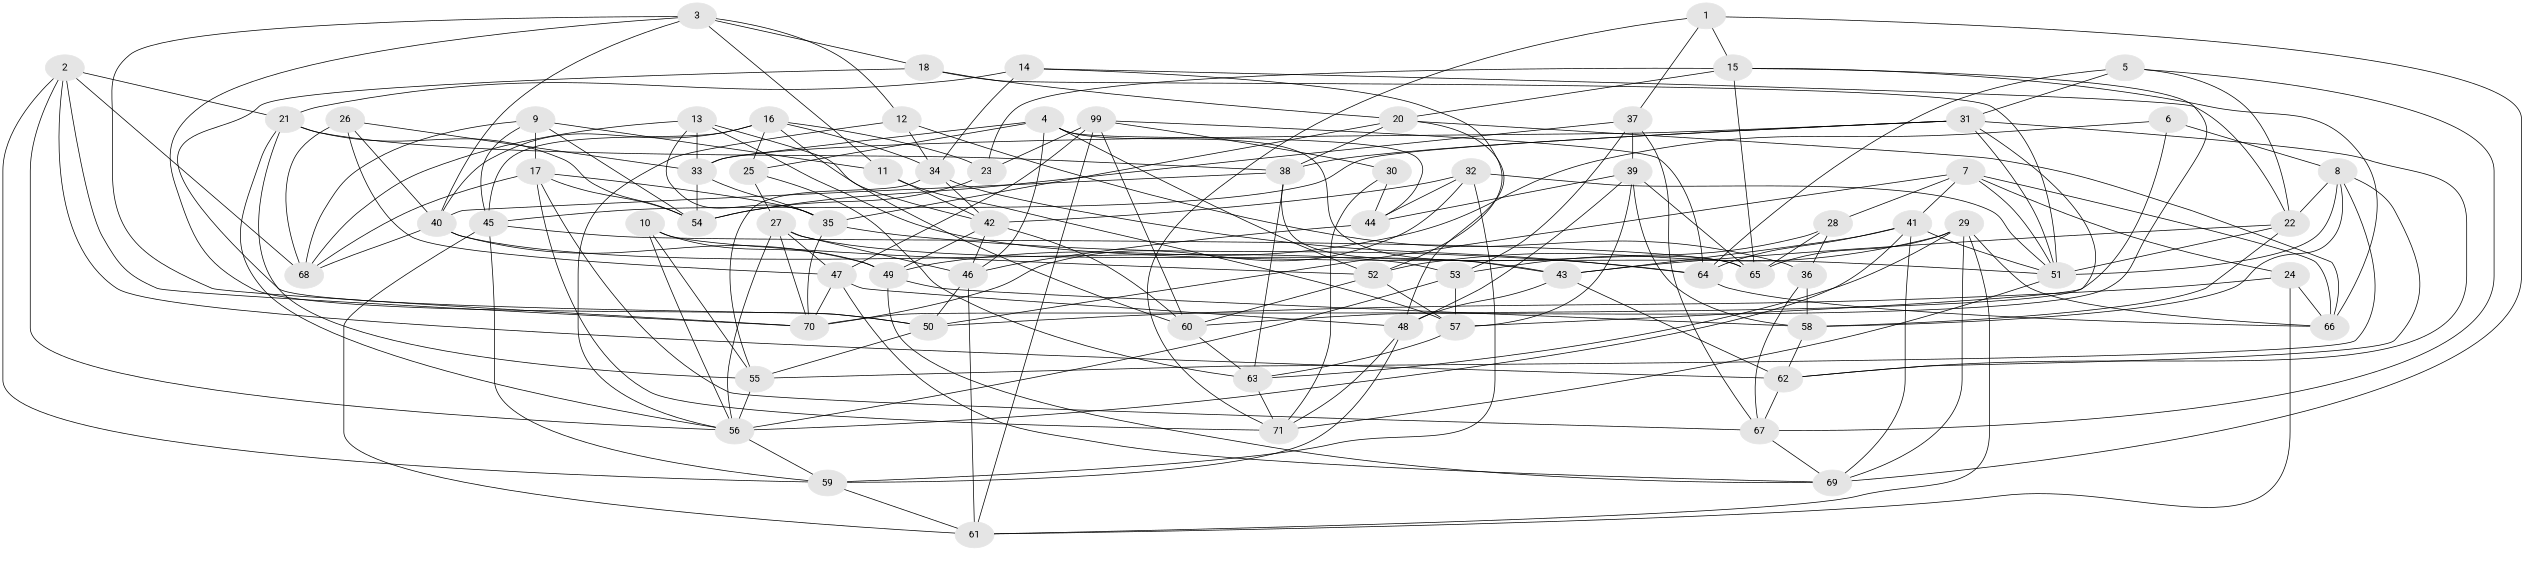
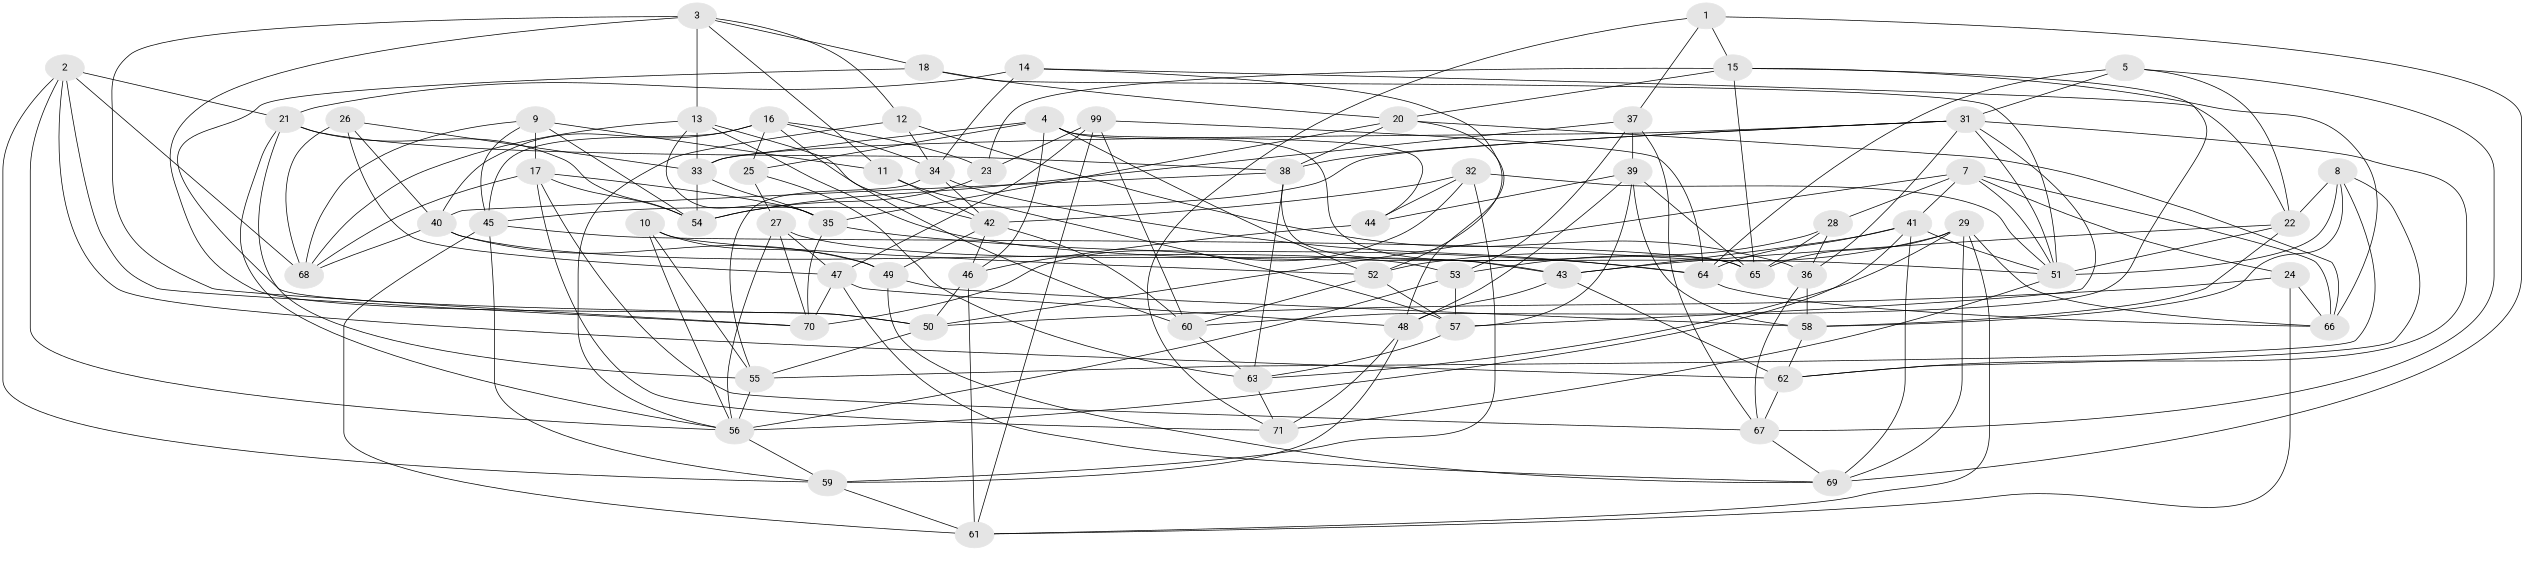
(529, 91) -> (697, 68)
(2168, 120) -> none
(1392, 172) -> none
none -> (1890, 207)
(870, 252) -> none
